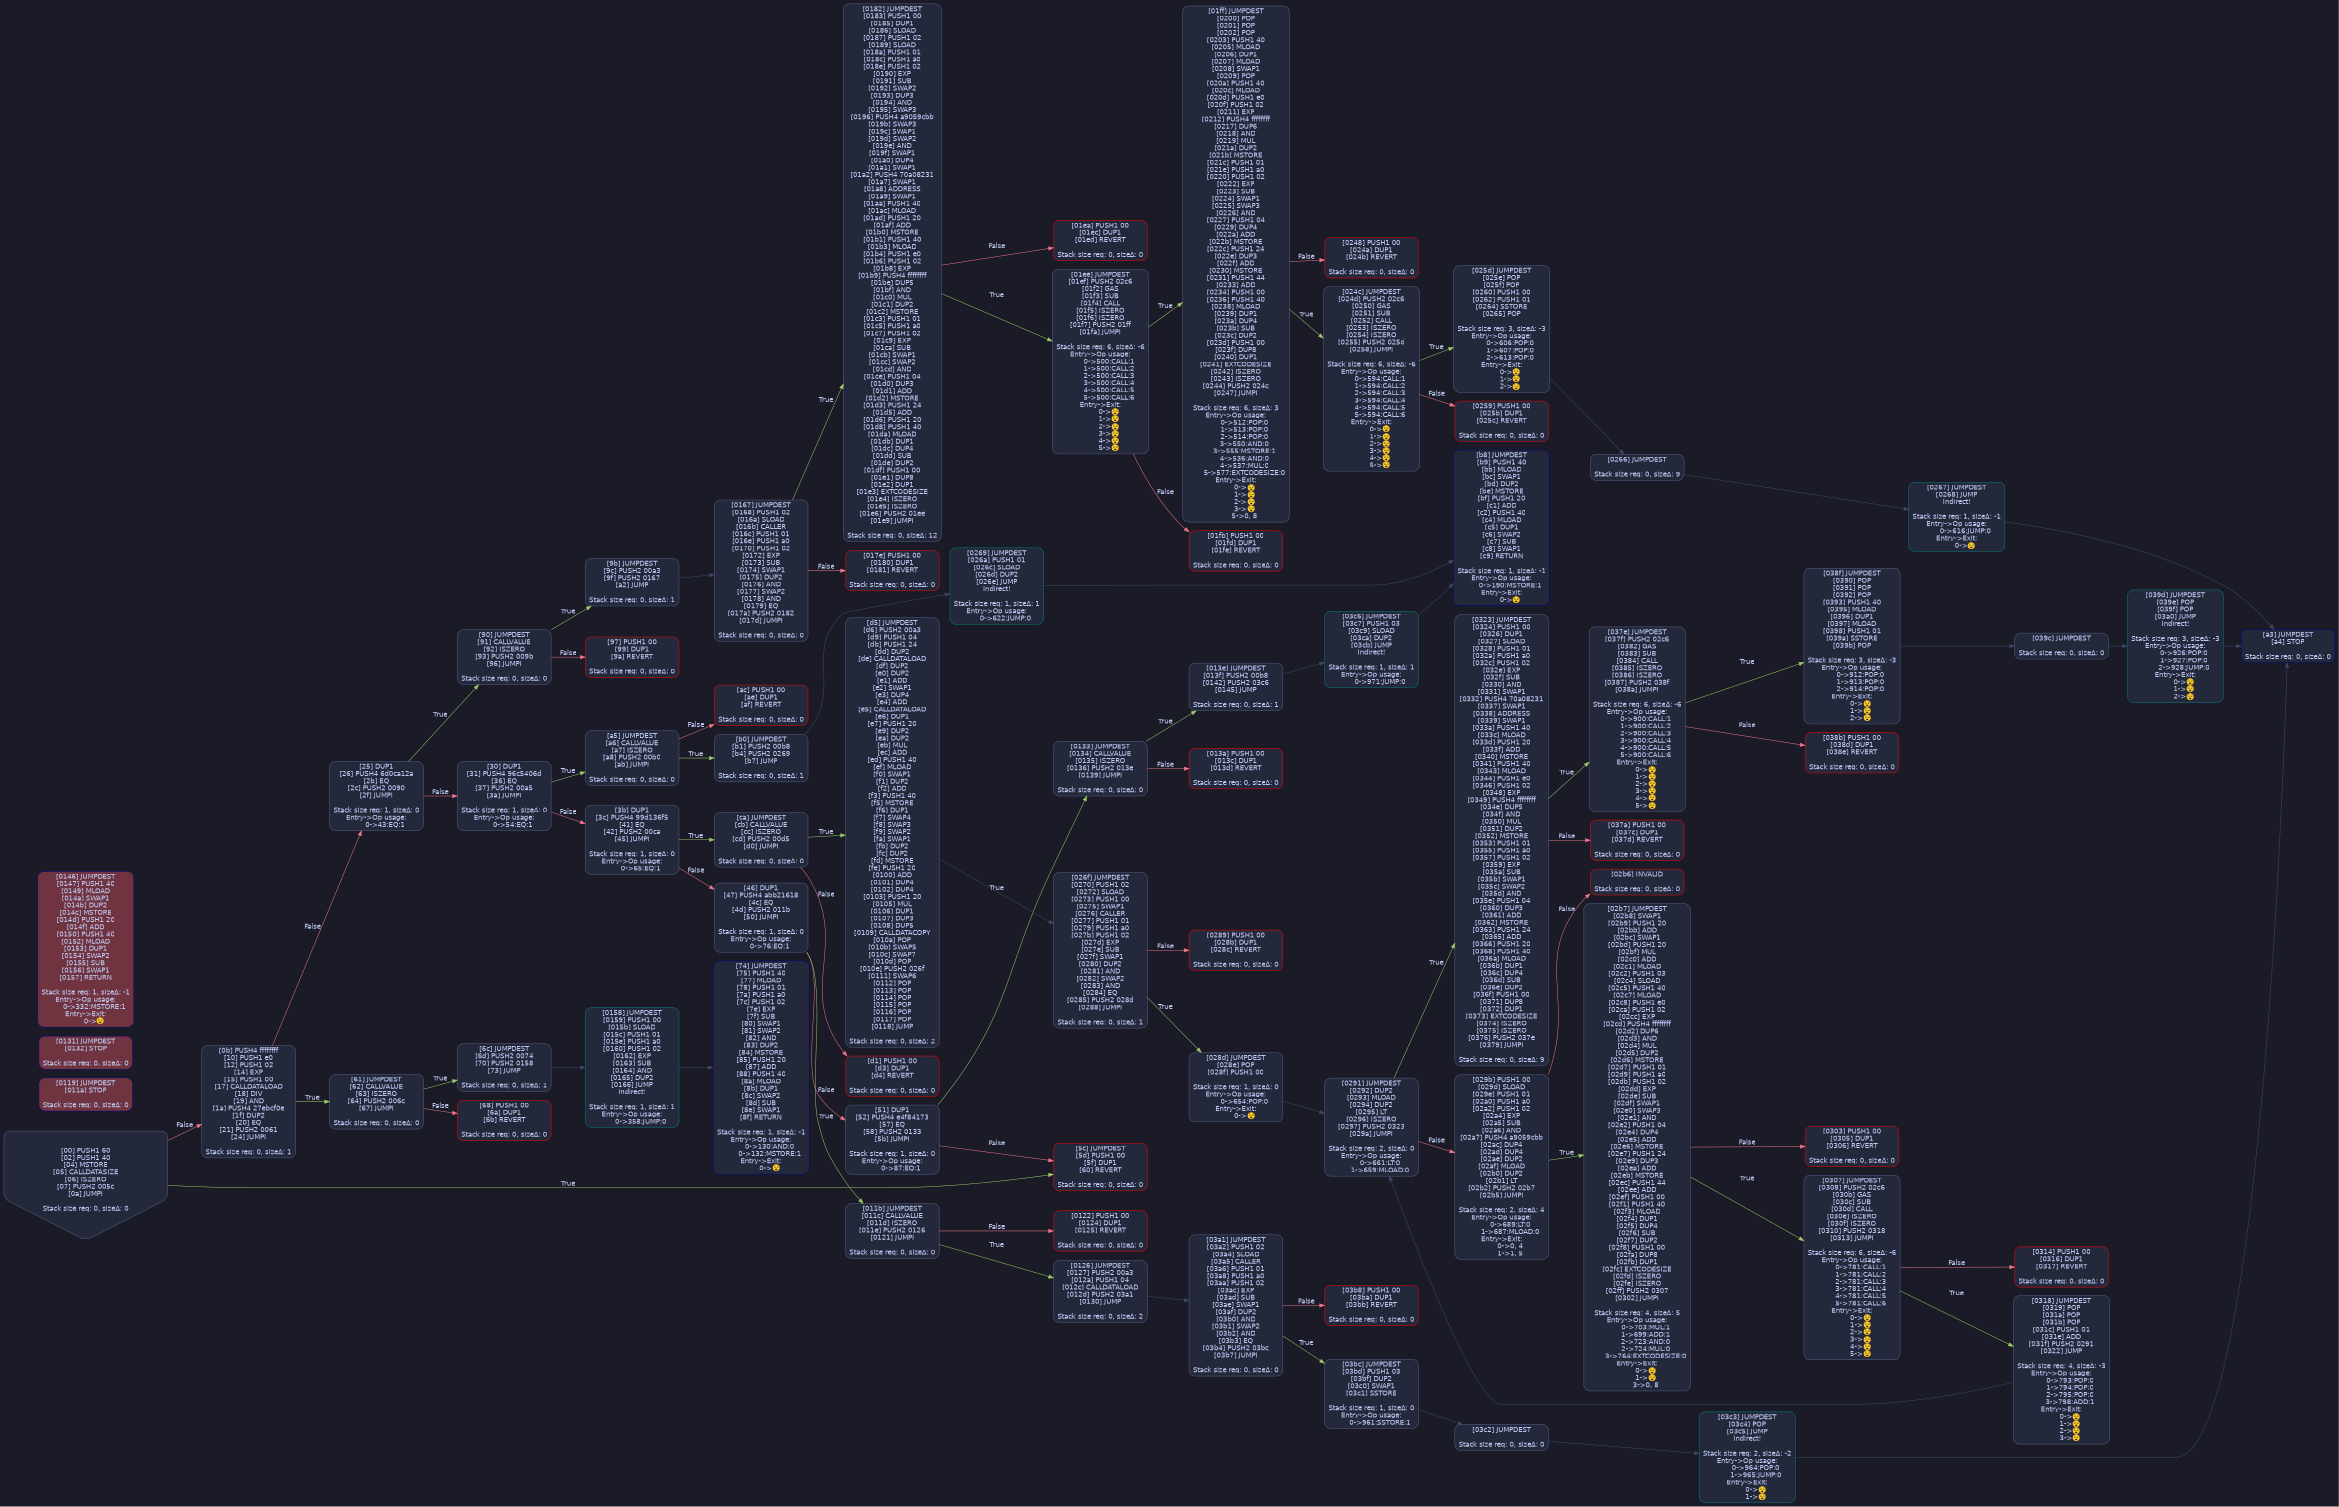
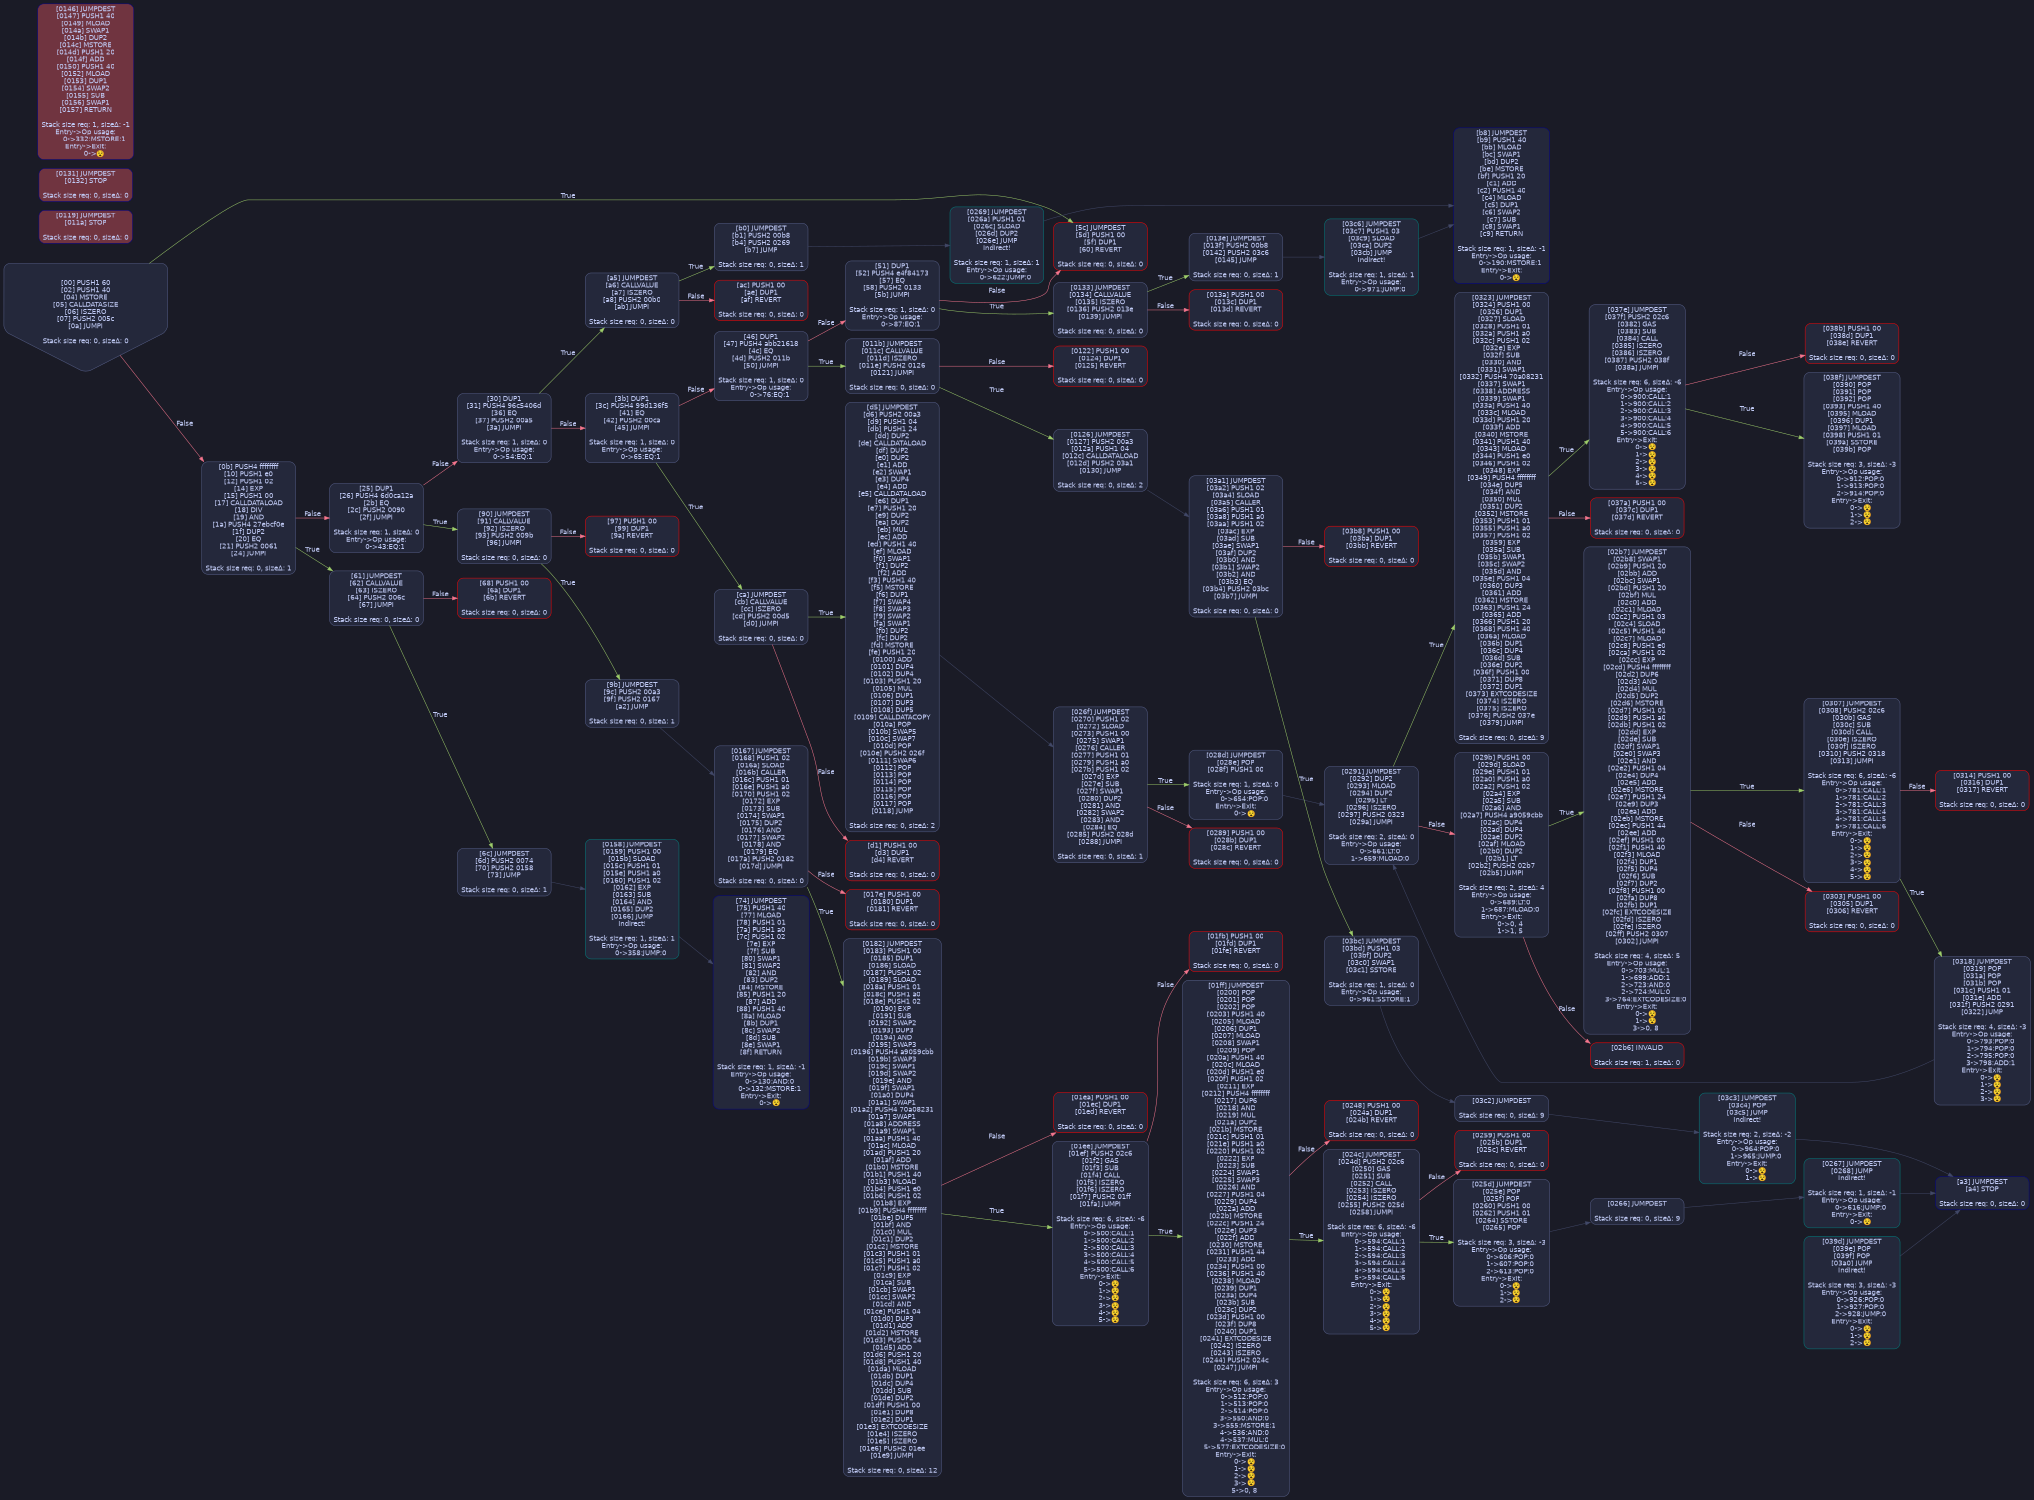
(2062, 646) -> none
(1637, 882) -> (1637, 1056)
(1502, 1438) -> (1502, 1109)
